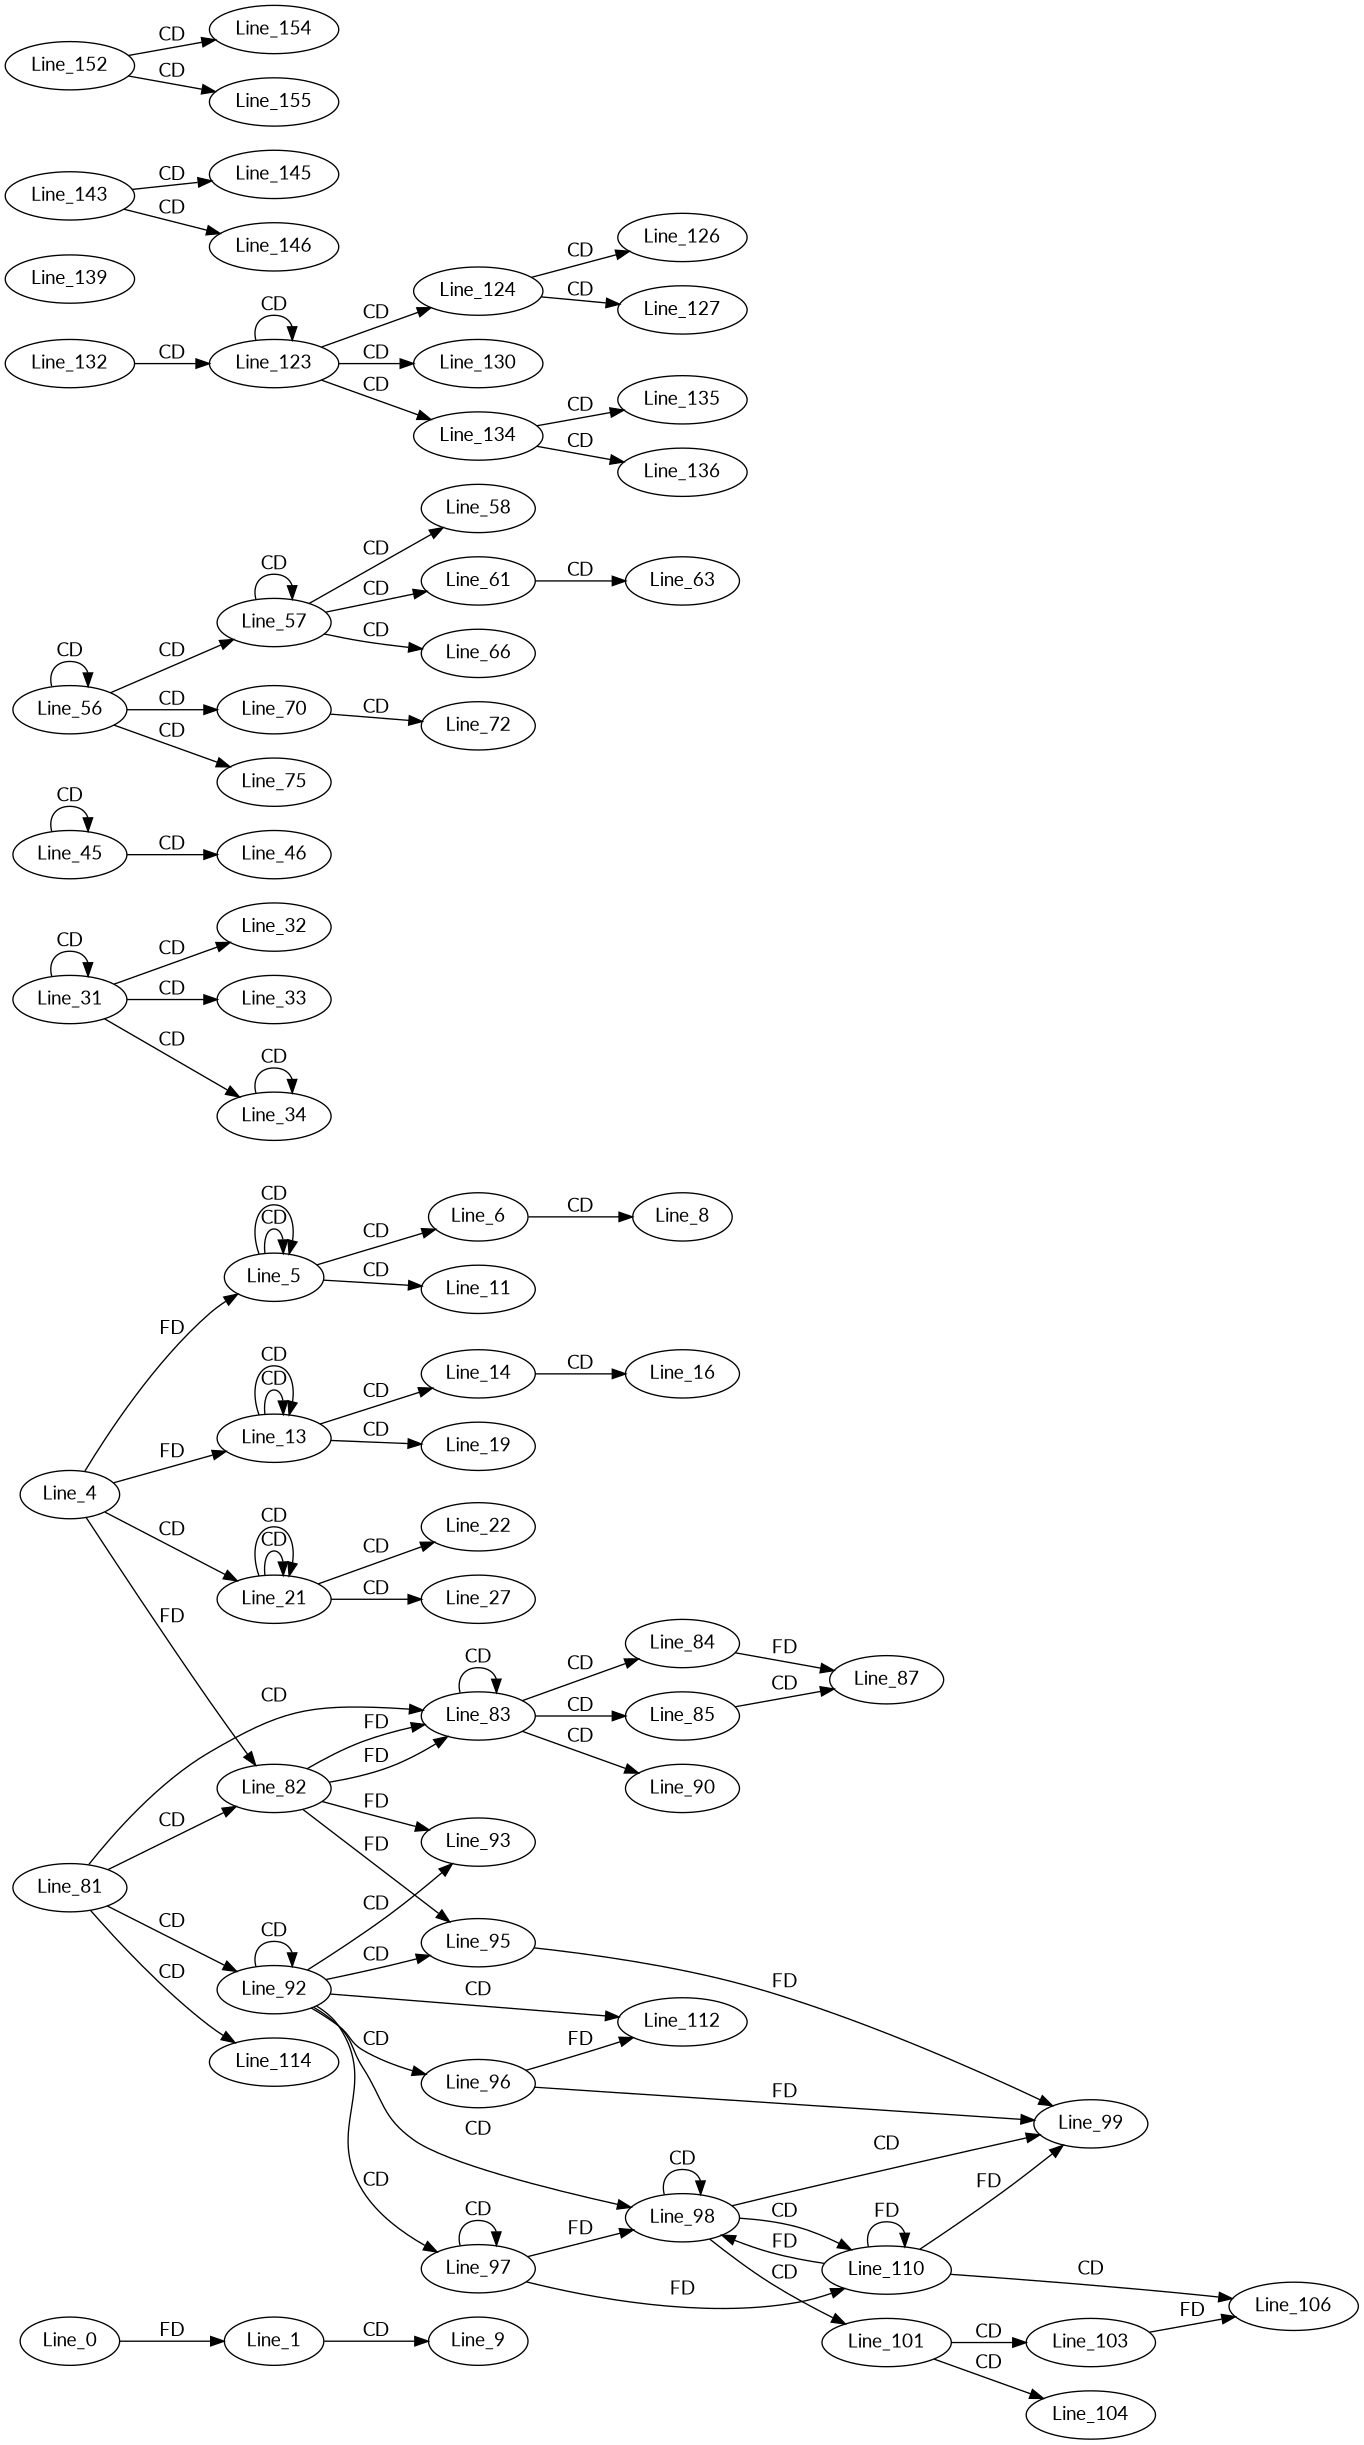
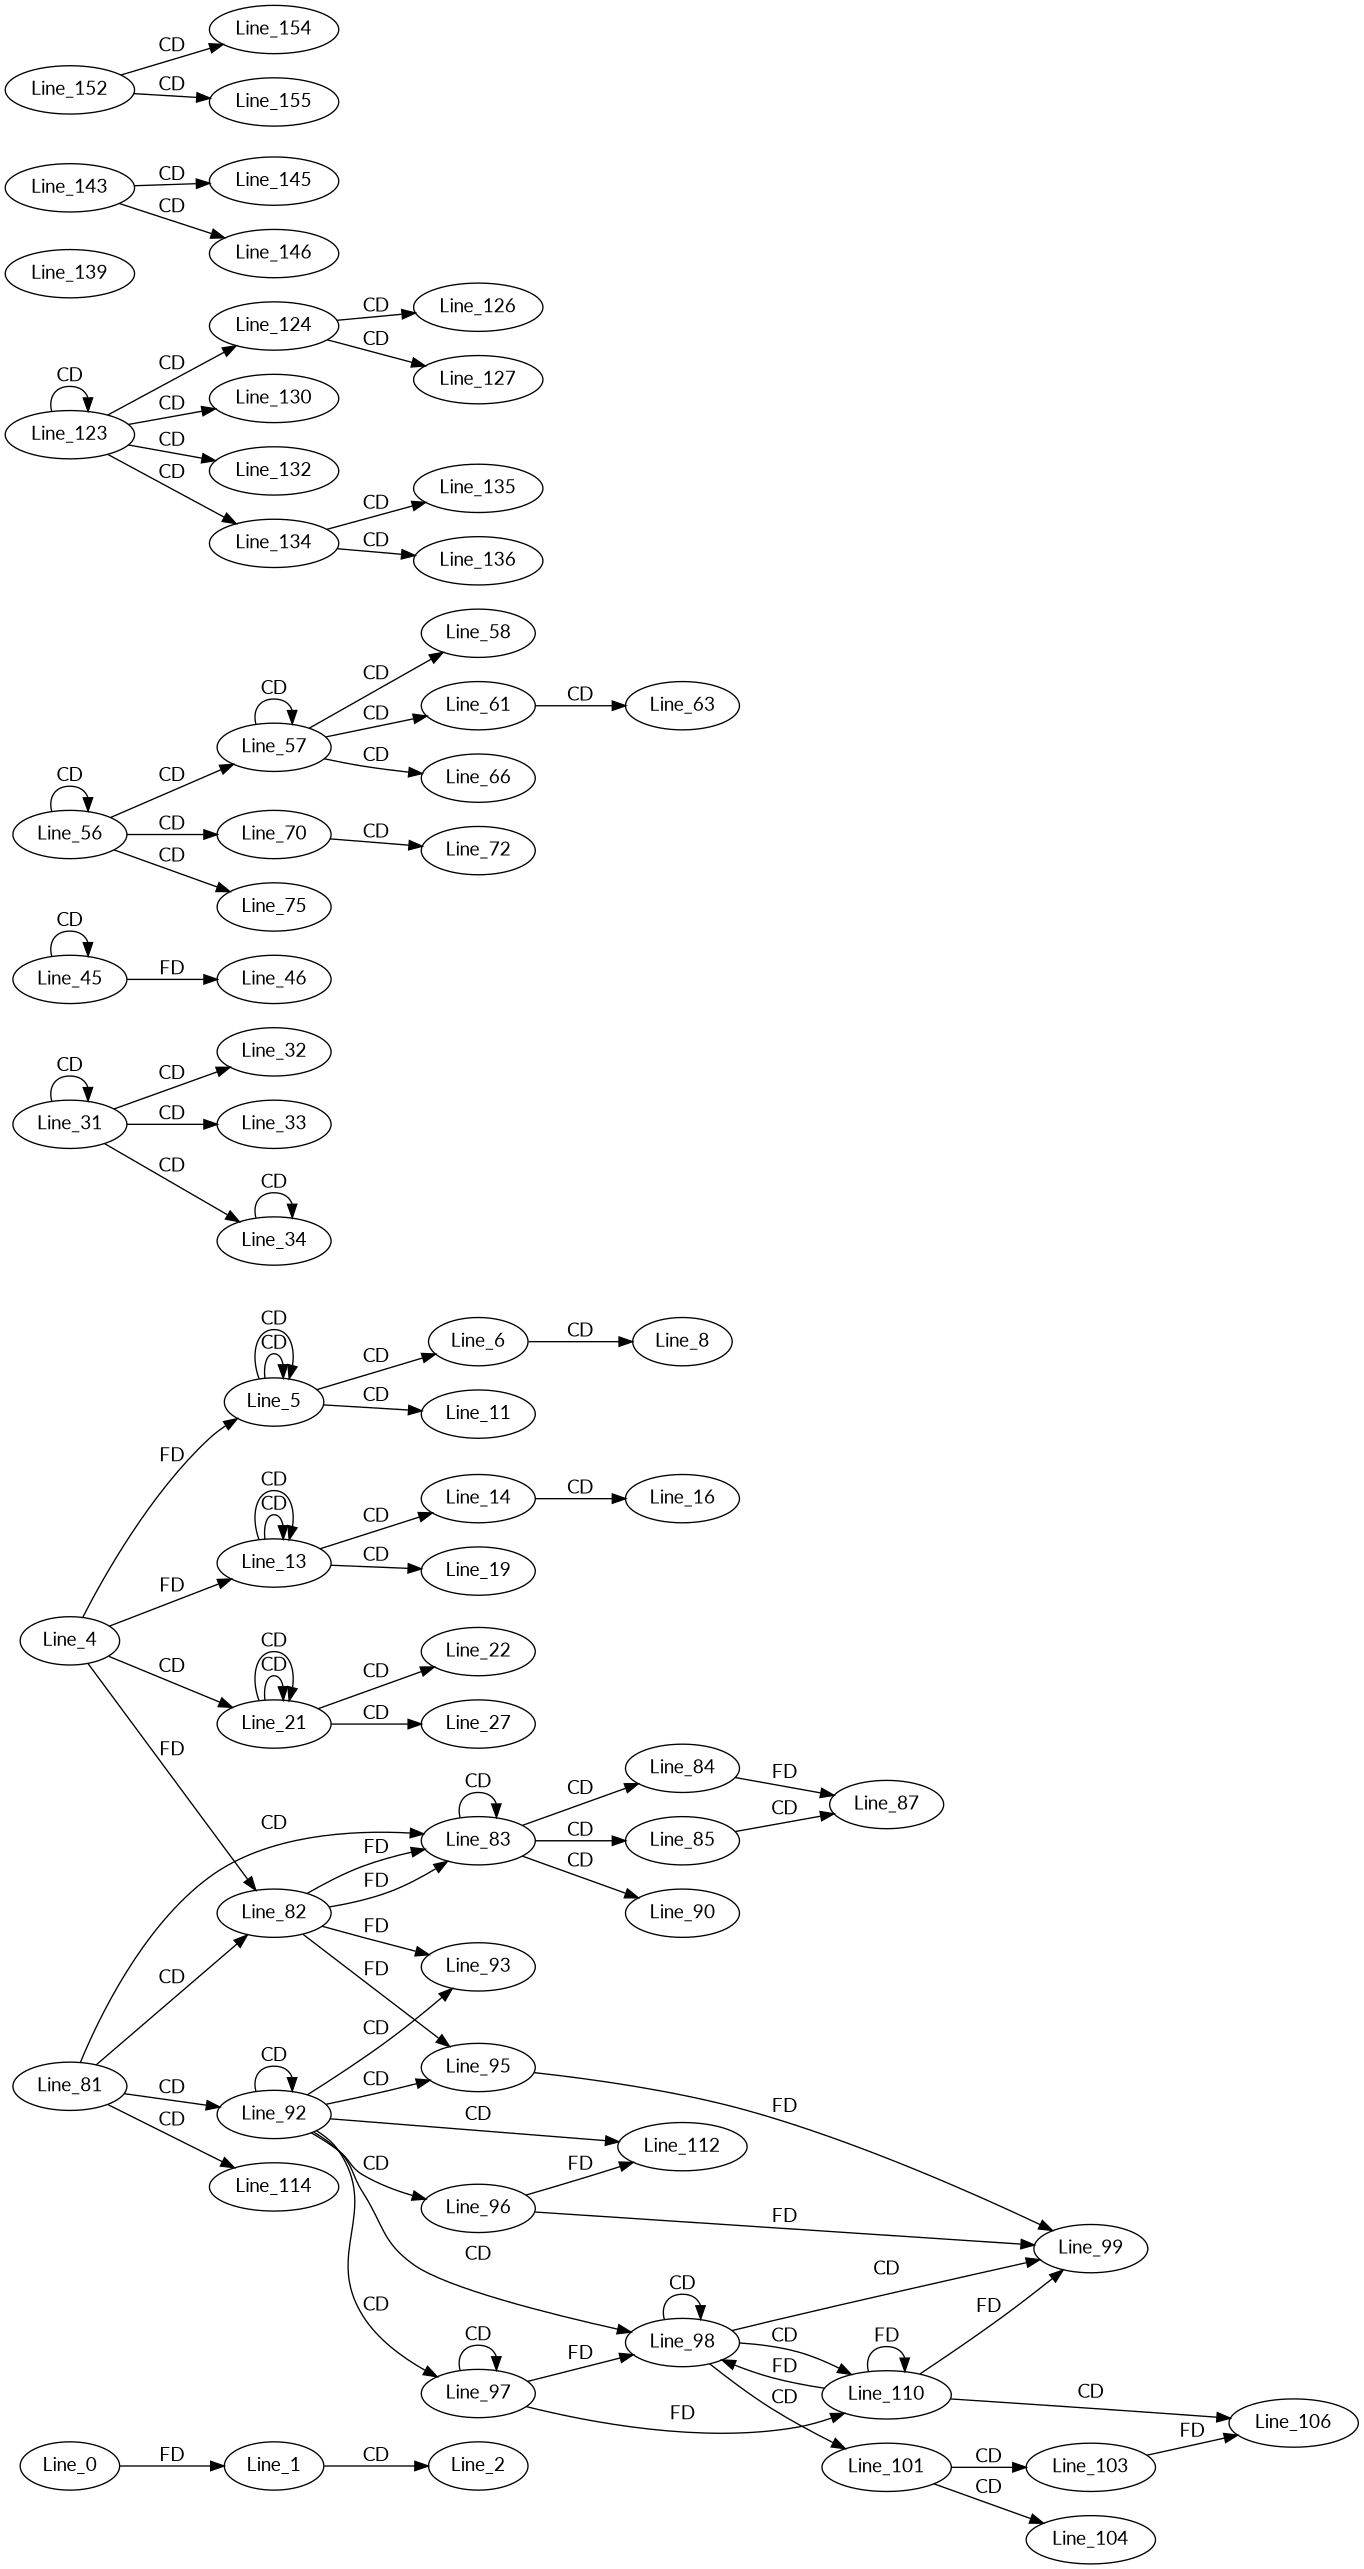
(165, 364) -> (165, 452)
(172, 845) -> (172, 969)
(478, 2341) -> (478, 2466)
